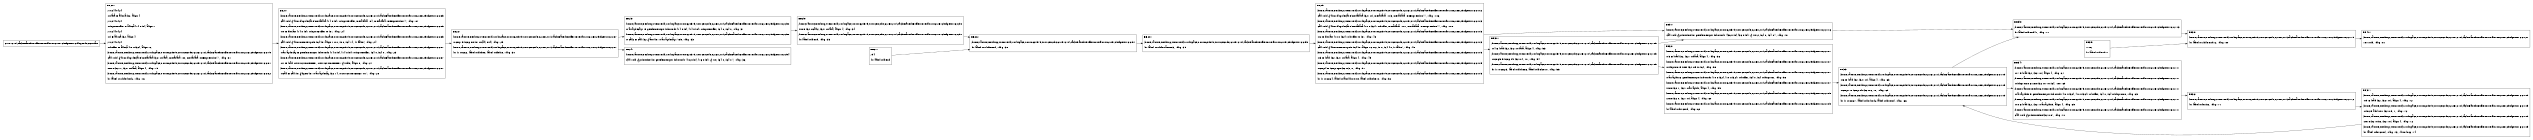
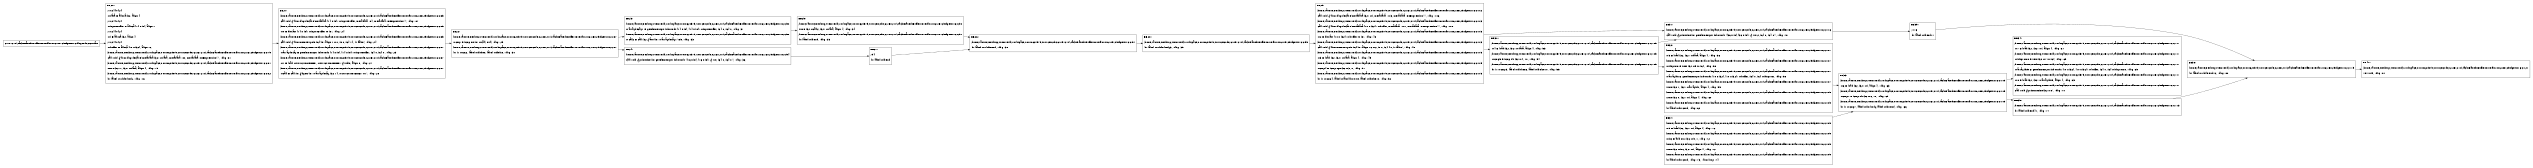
(1922, 30) -> (1870, 31)
(1165, 47) -> (1164, 47)
none -> (829, 56)
(2040, 83) -> (2040, 59)
(2271, 101) -> none
